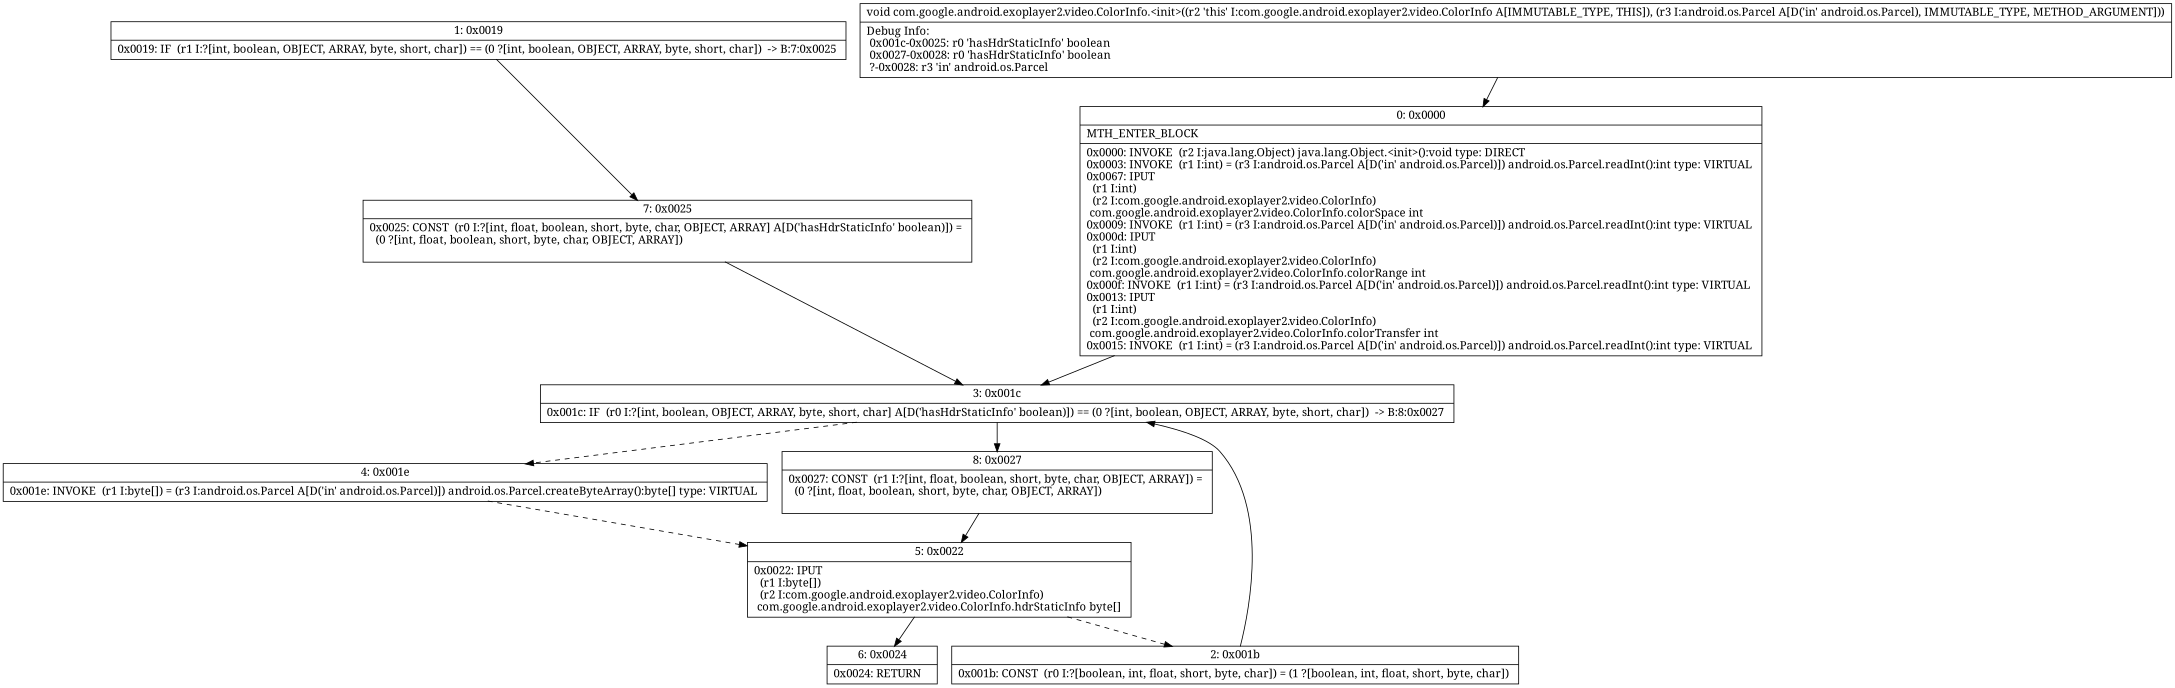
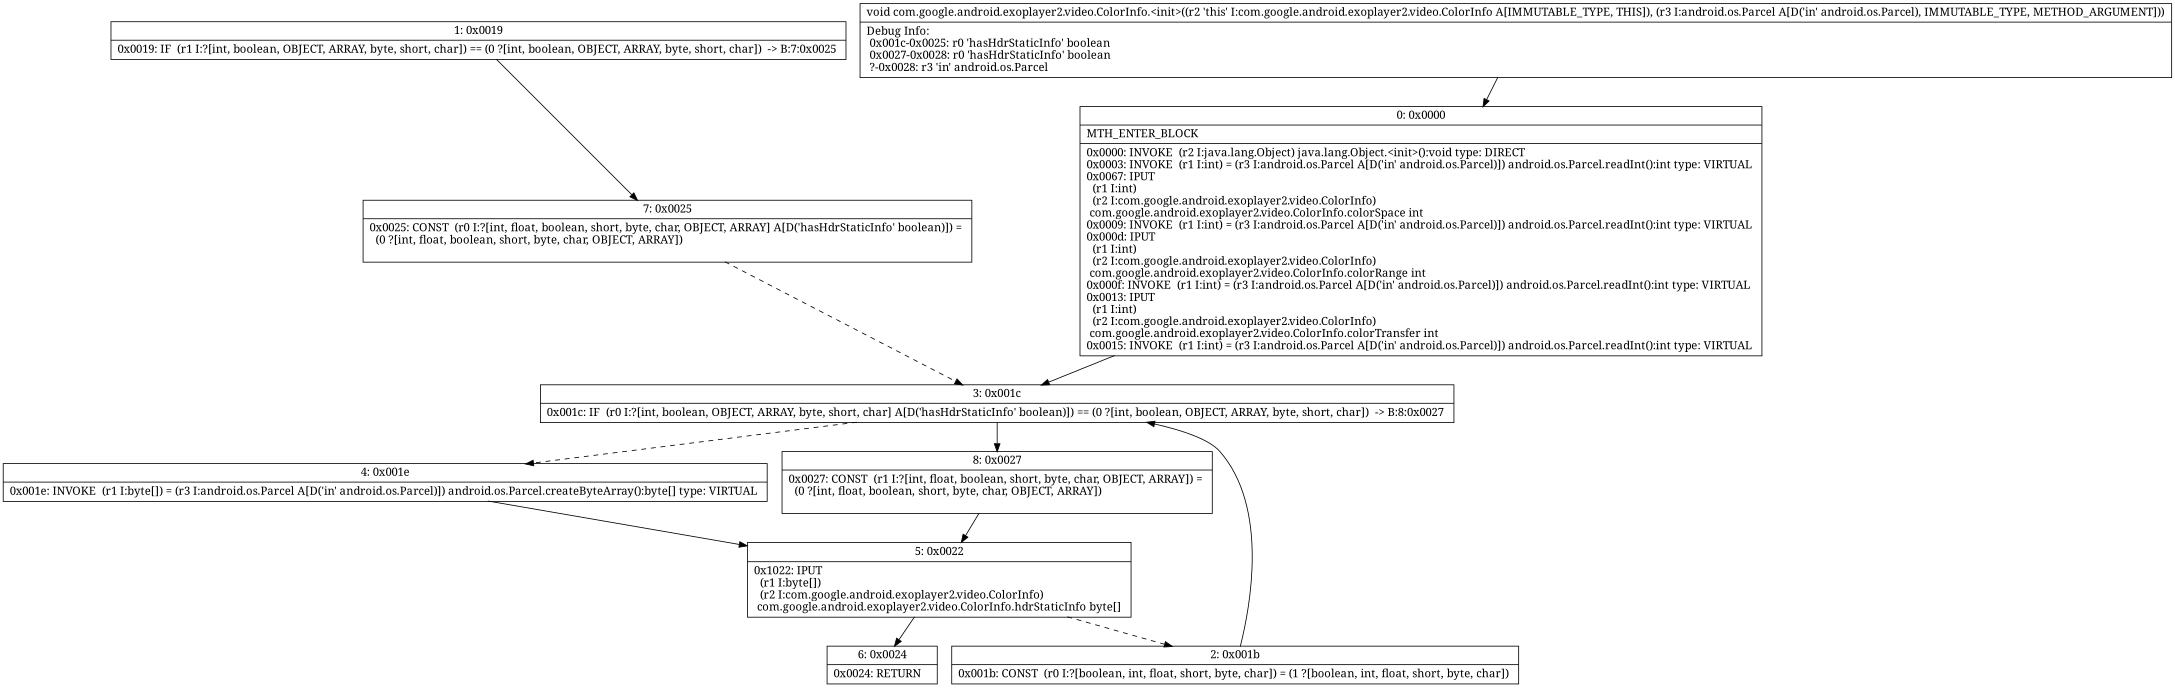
(840, 322) -> (840, 322)
(614, 523) -> (614, 523)
(791, 571) -> (791, 571)
